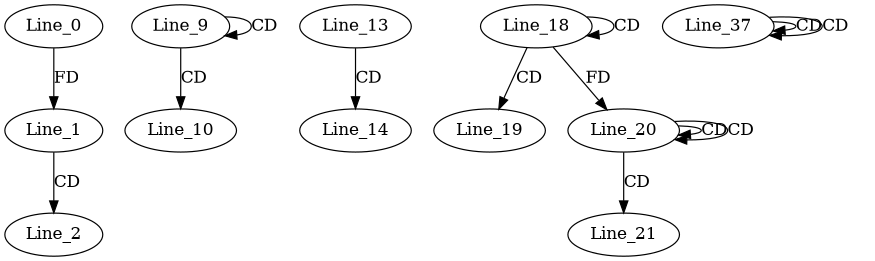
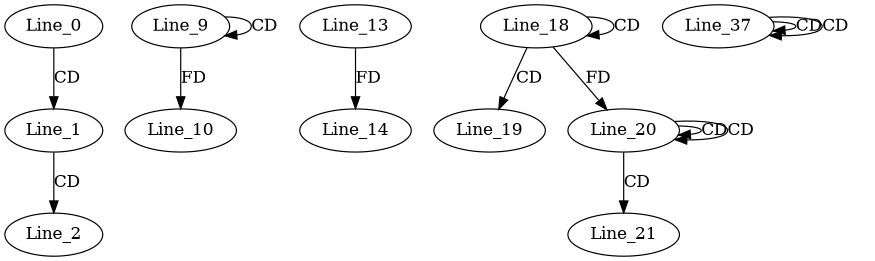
(67, 78) -> (67, 78)
(194, 78) -> (194, 78)
(369, 78) -> (369, 78)
